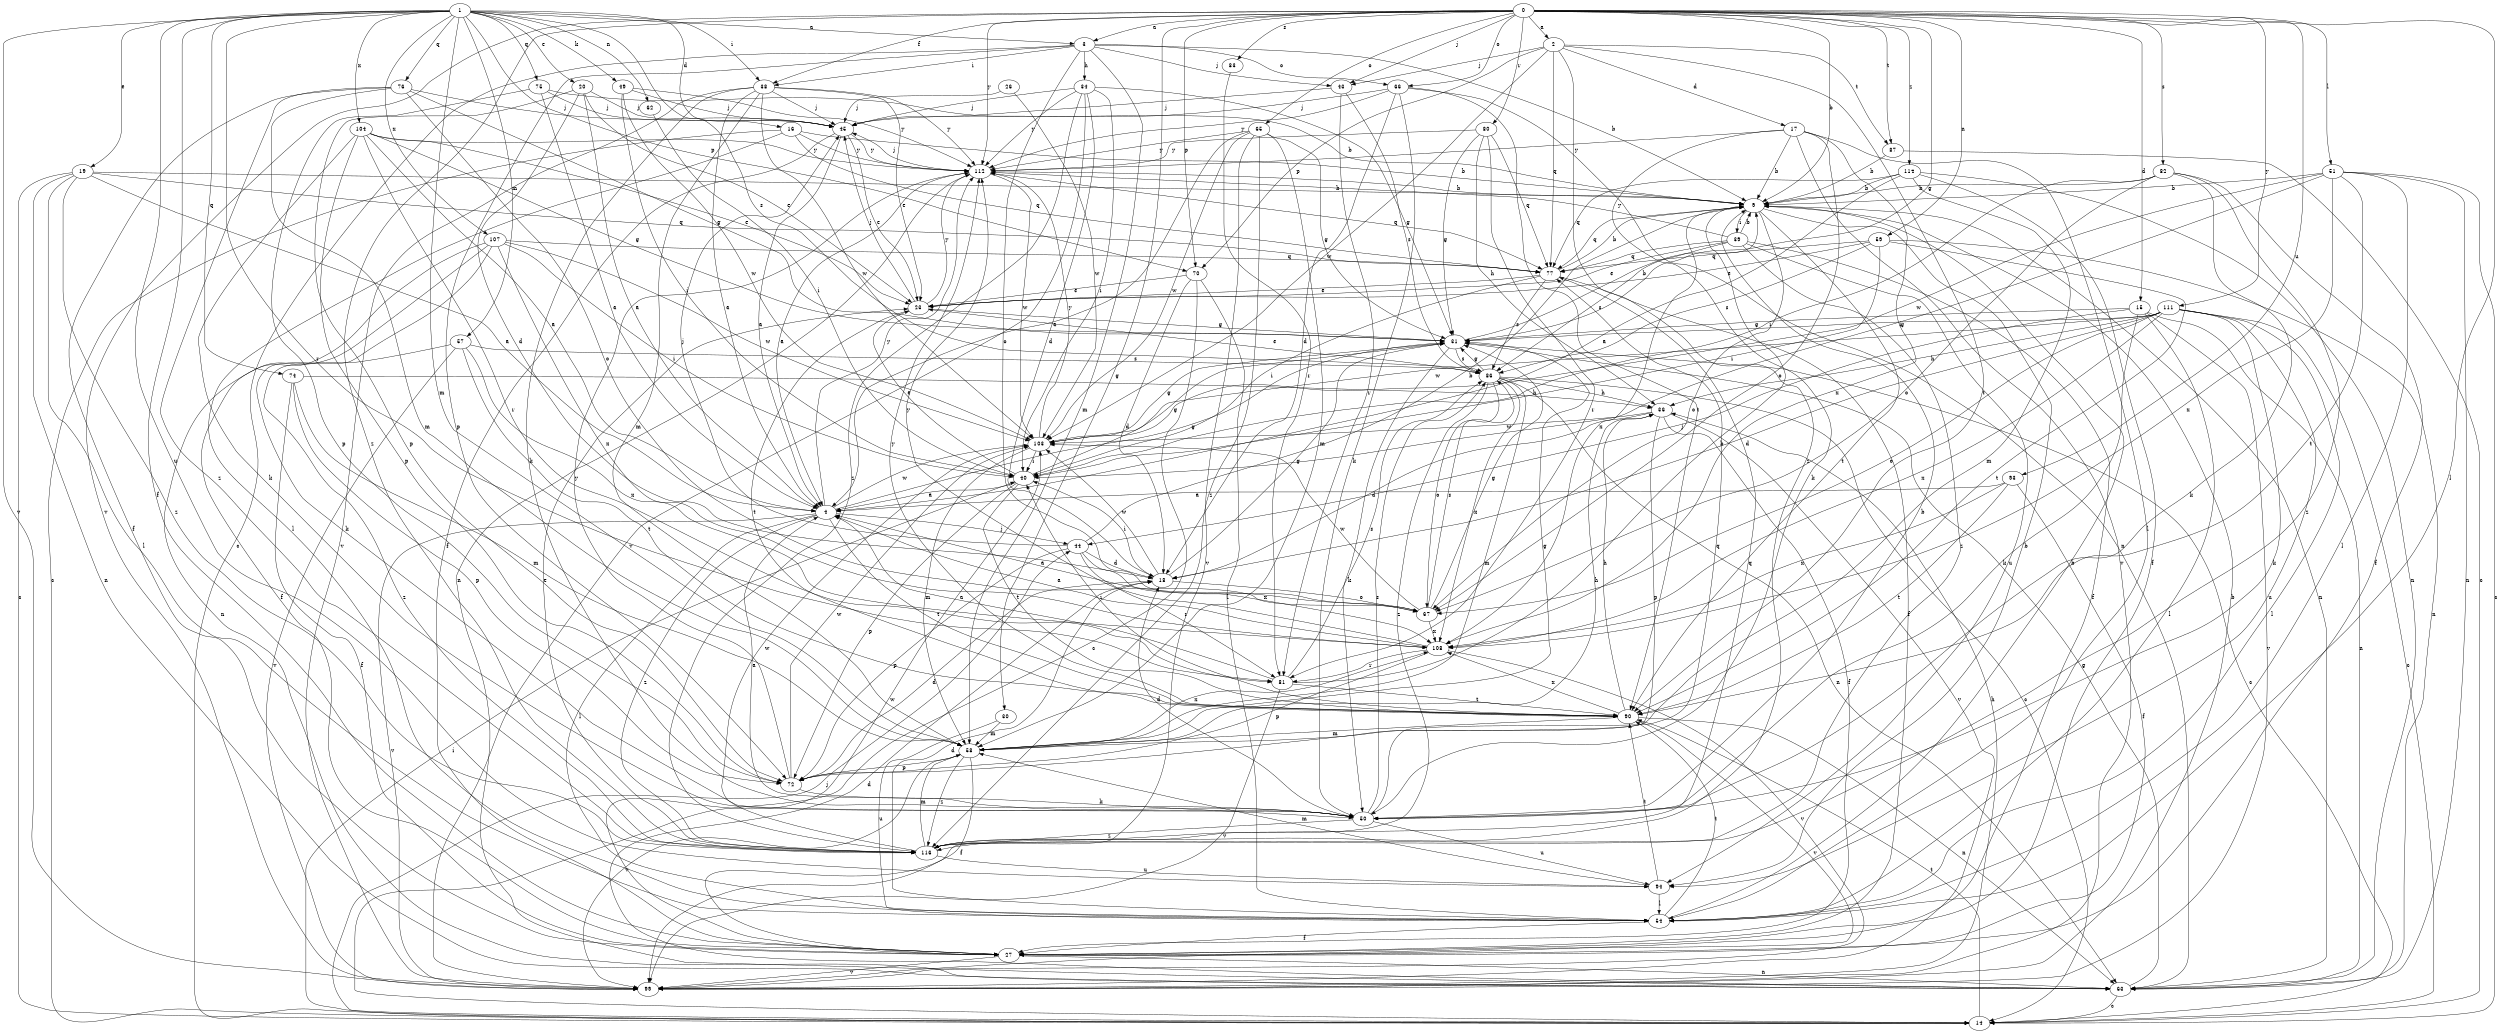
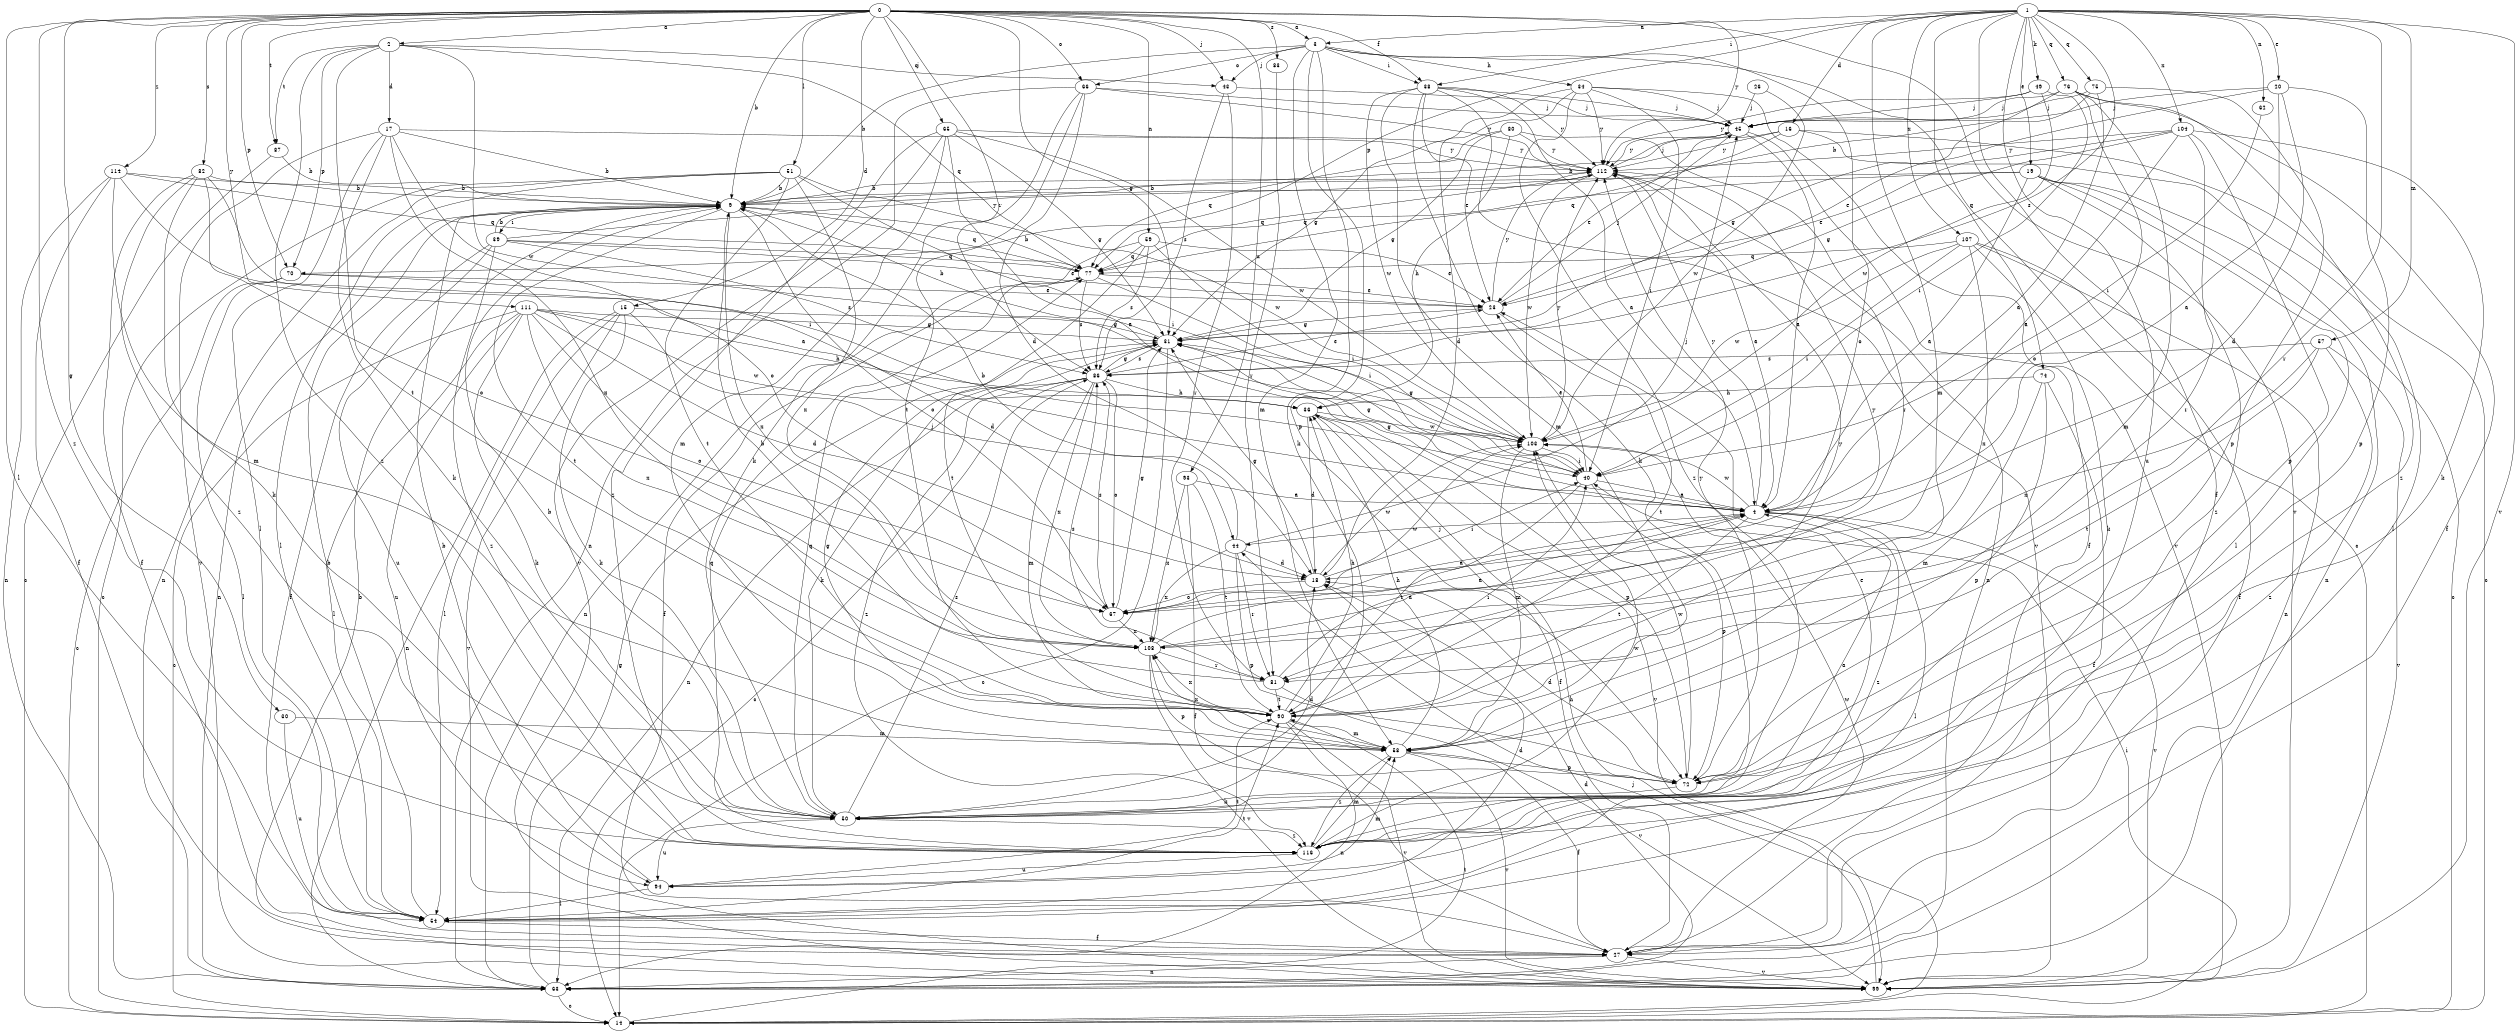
(1516, 71) -> (999, 205)
(2030, 522) -> (422, 480)
none -> (1359, 571)
